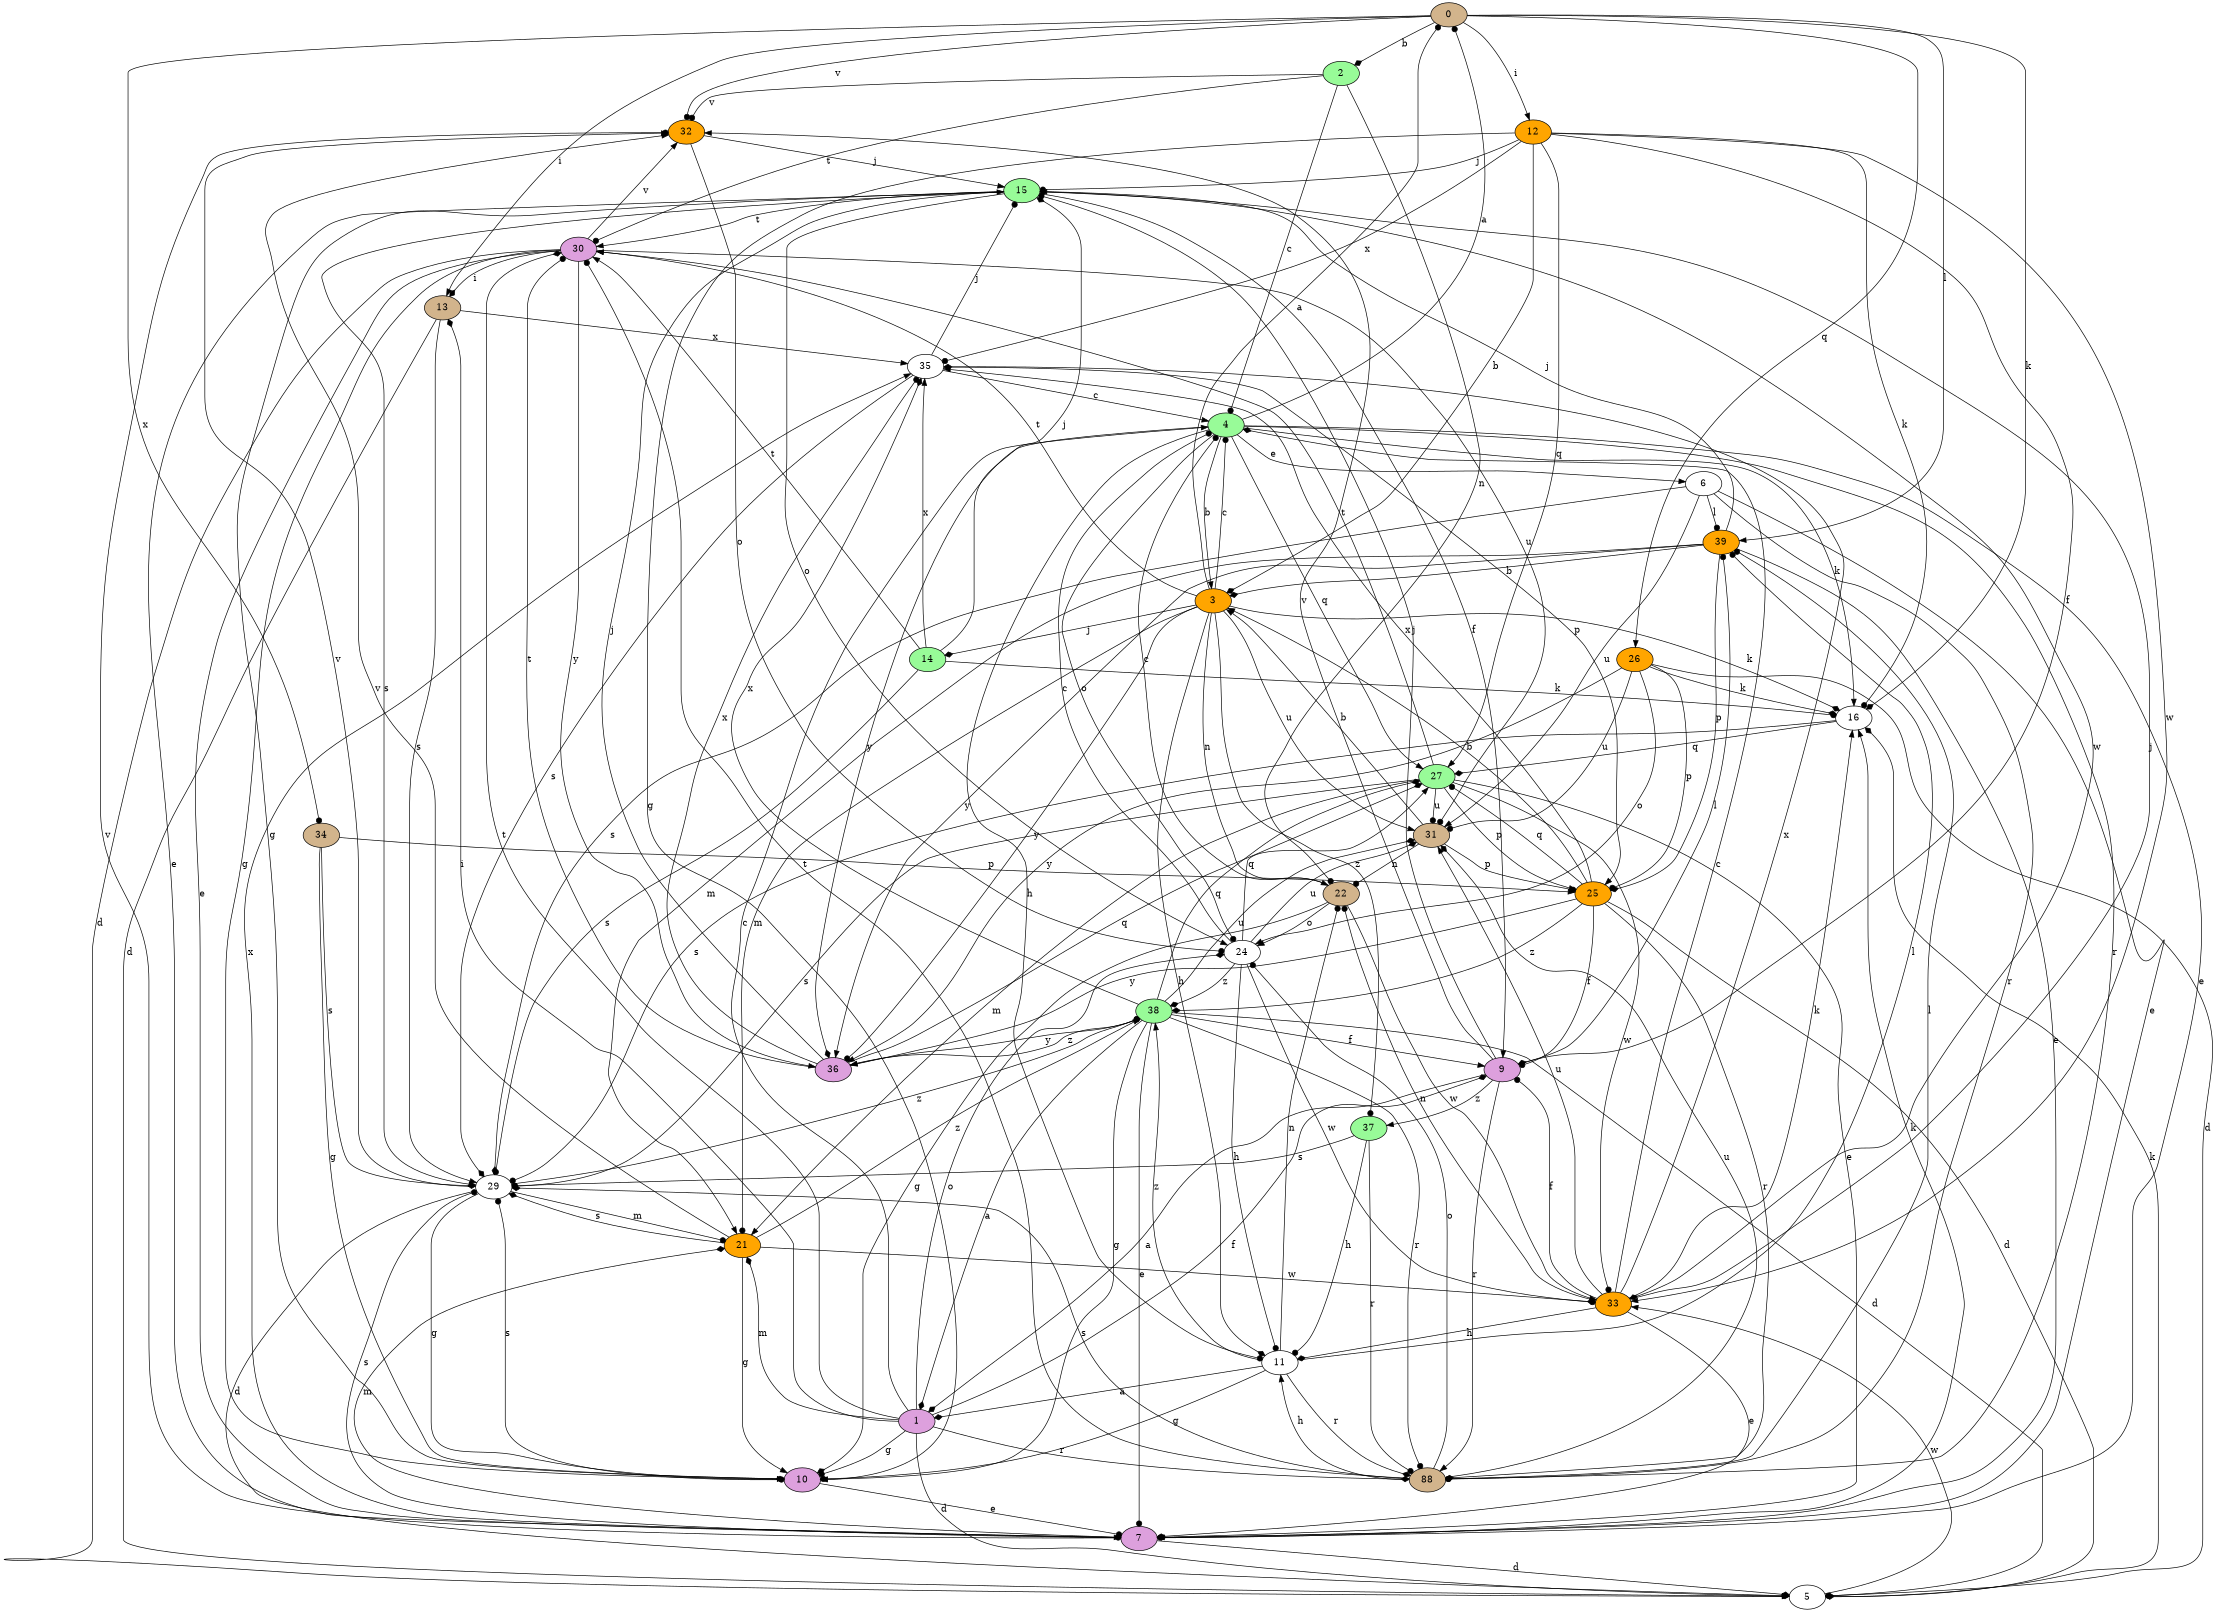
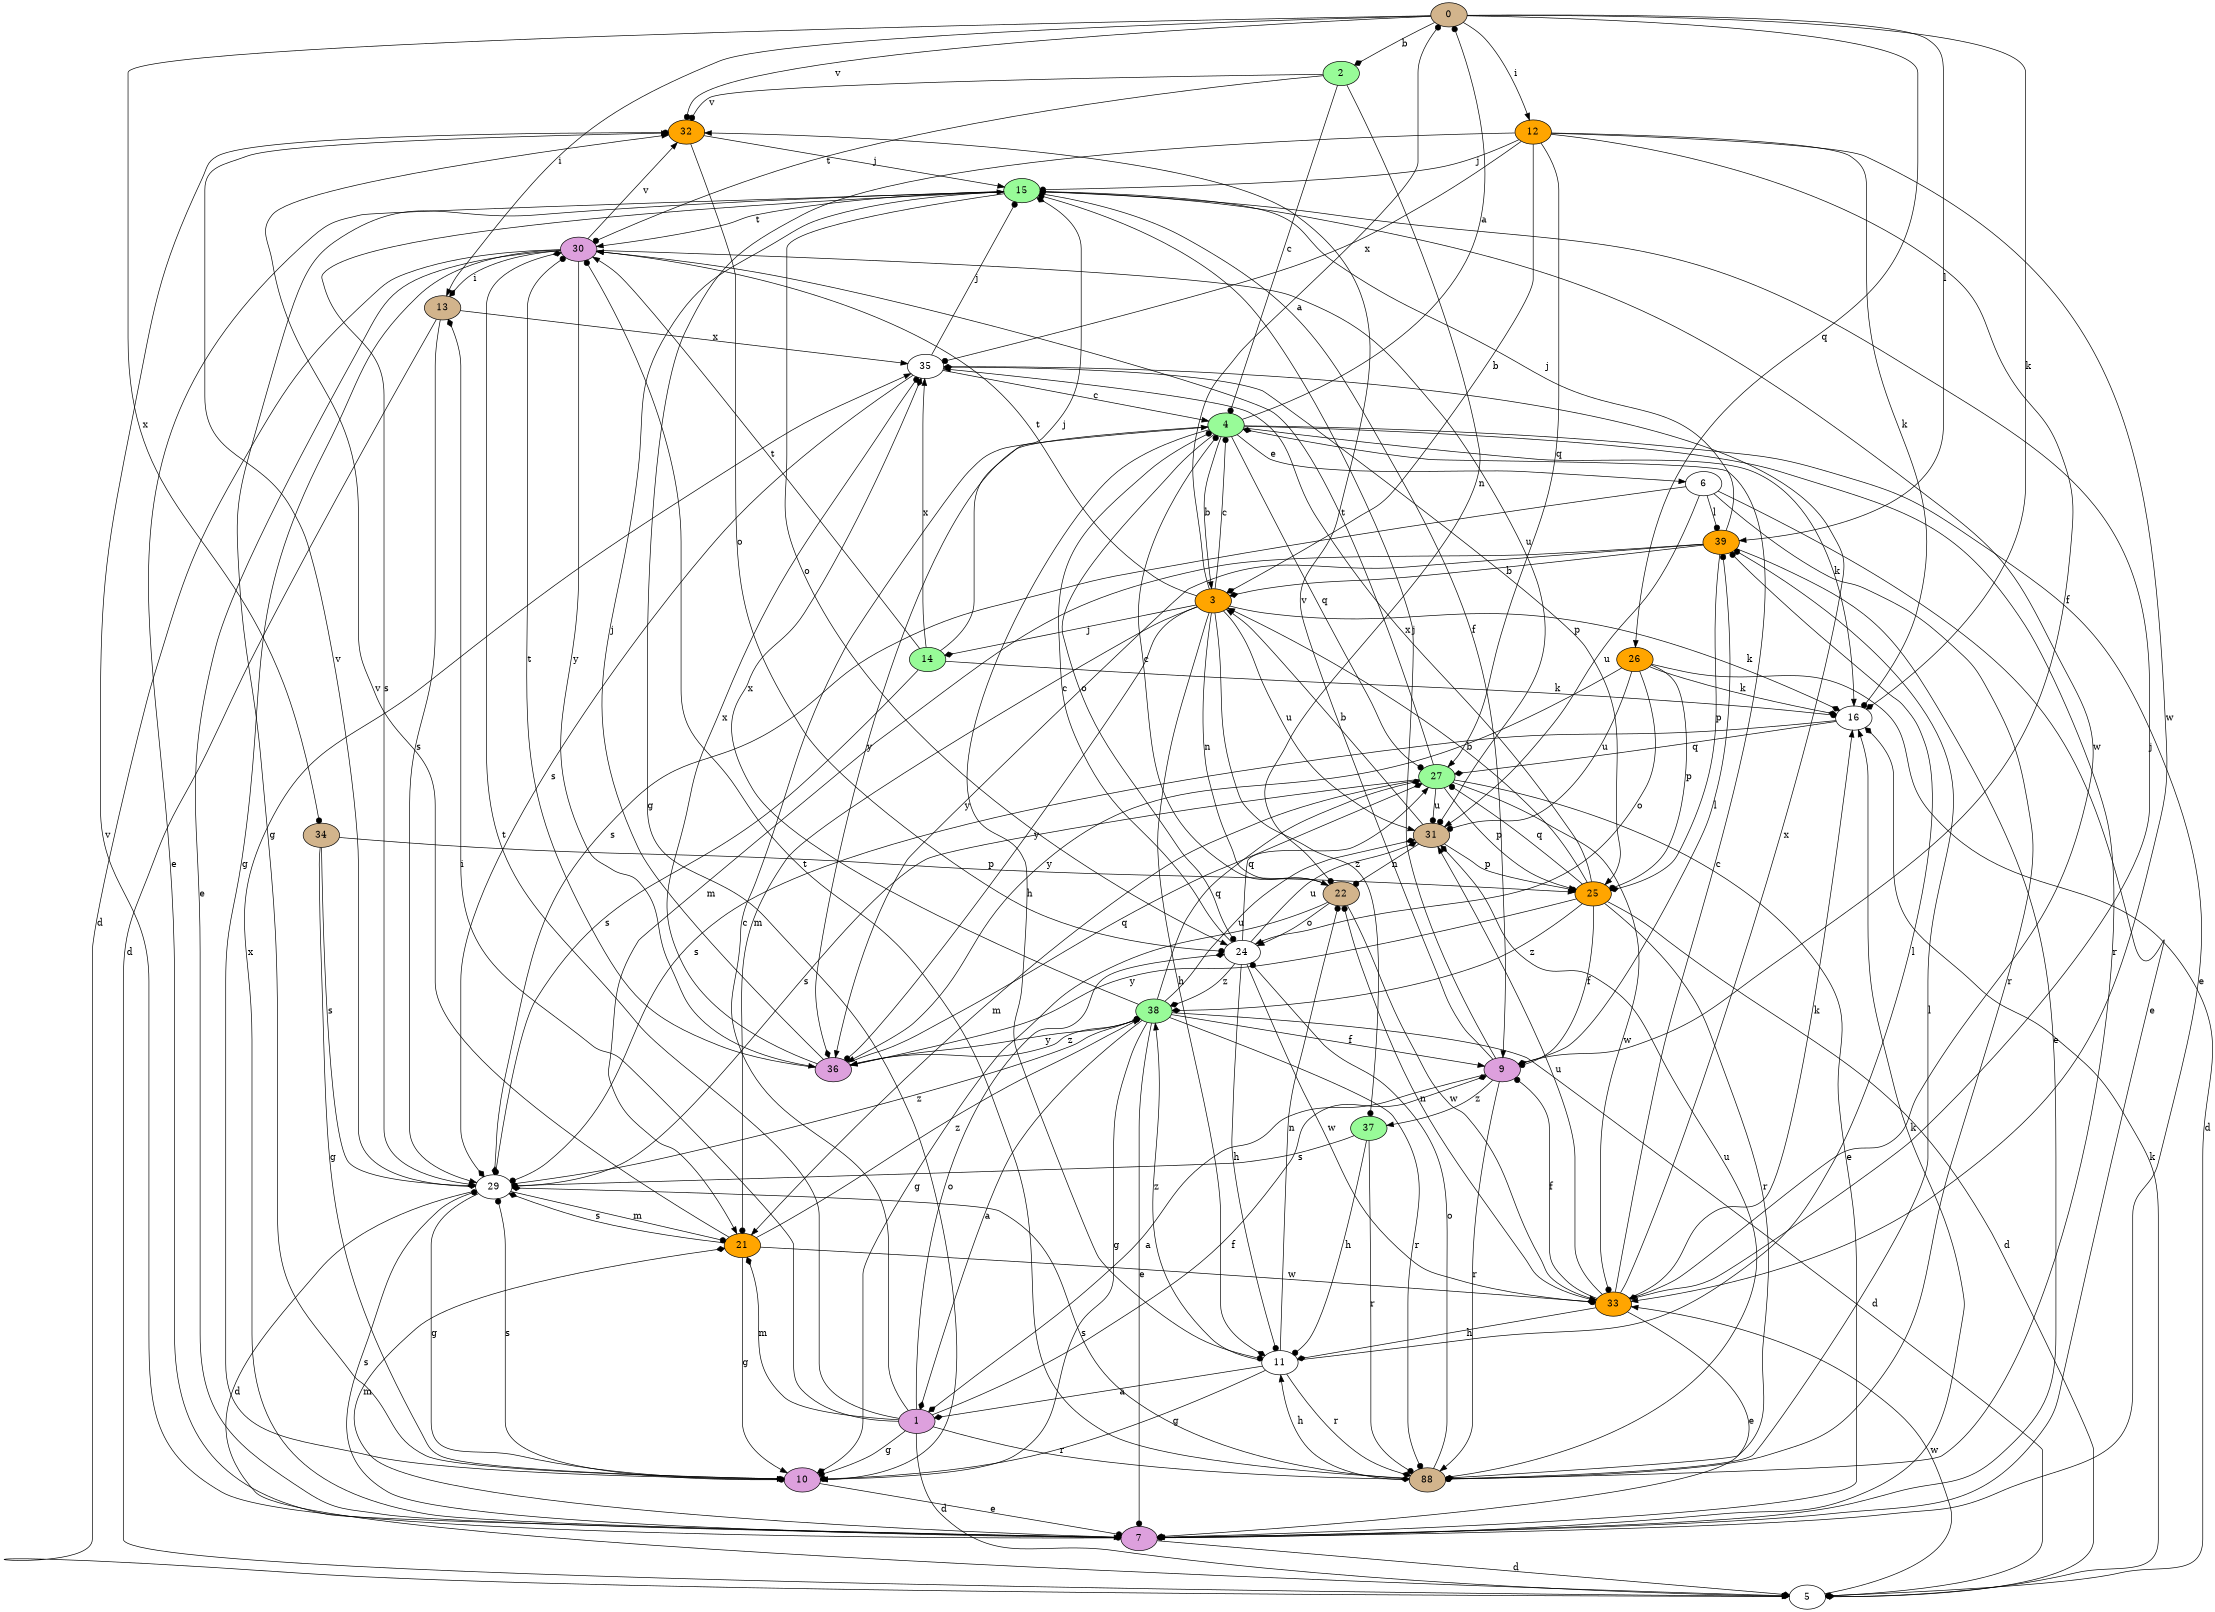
(1442, 323) -> (1441, 322)
(1319, 605) -> (1319, 606)
